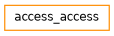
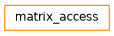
(57, 18) -> (57, 18)
